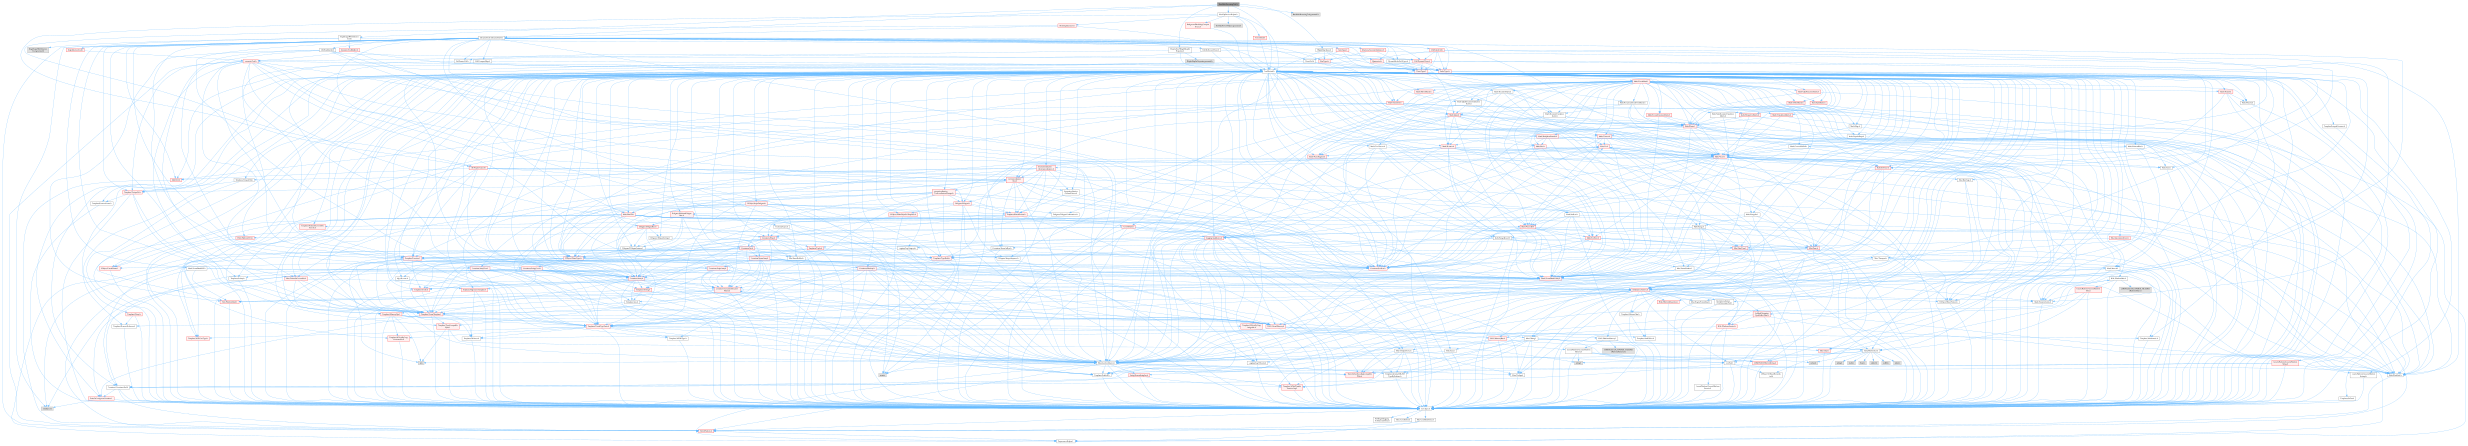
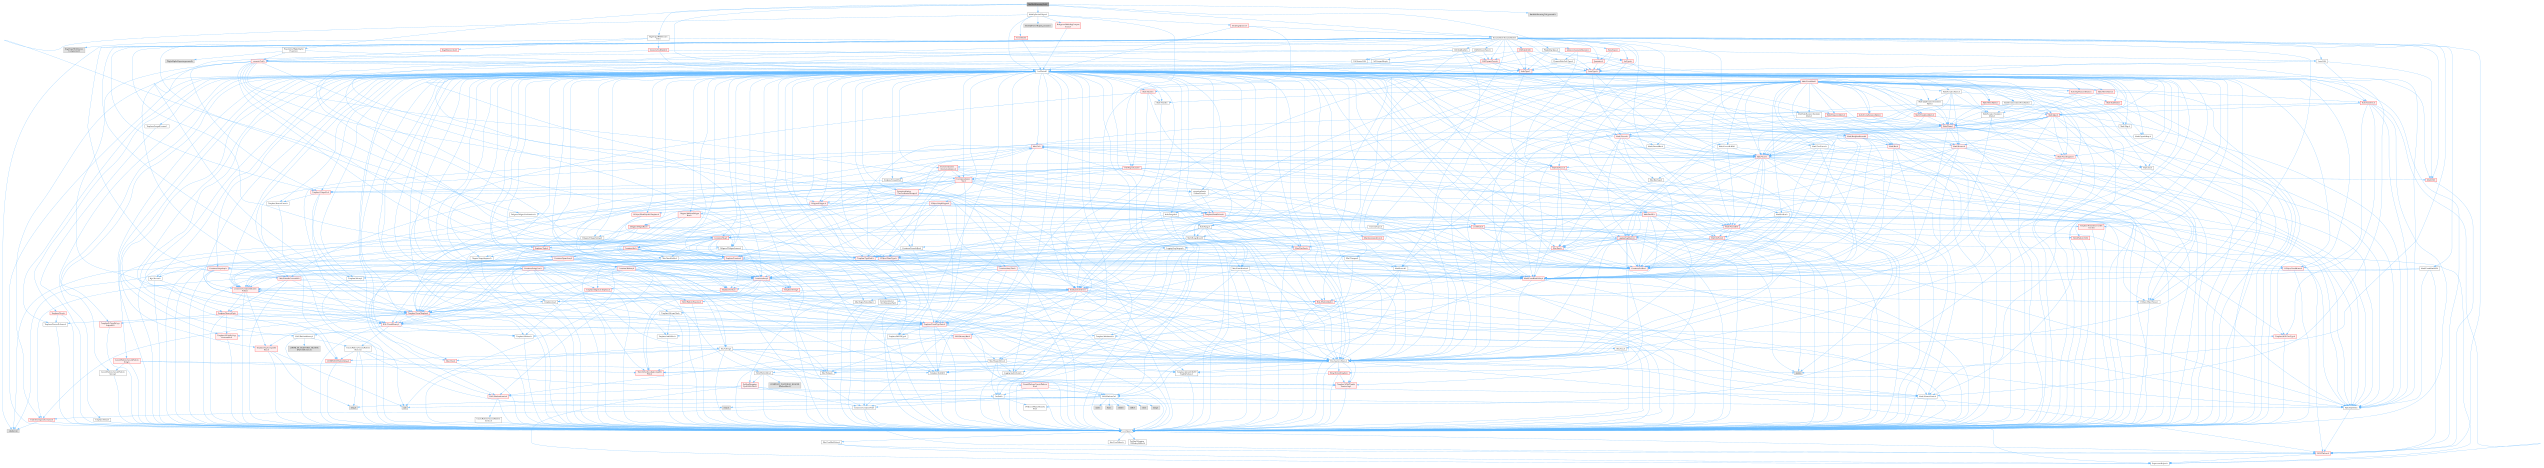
(1612, 331) -> (732, 367)
